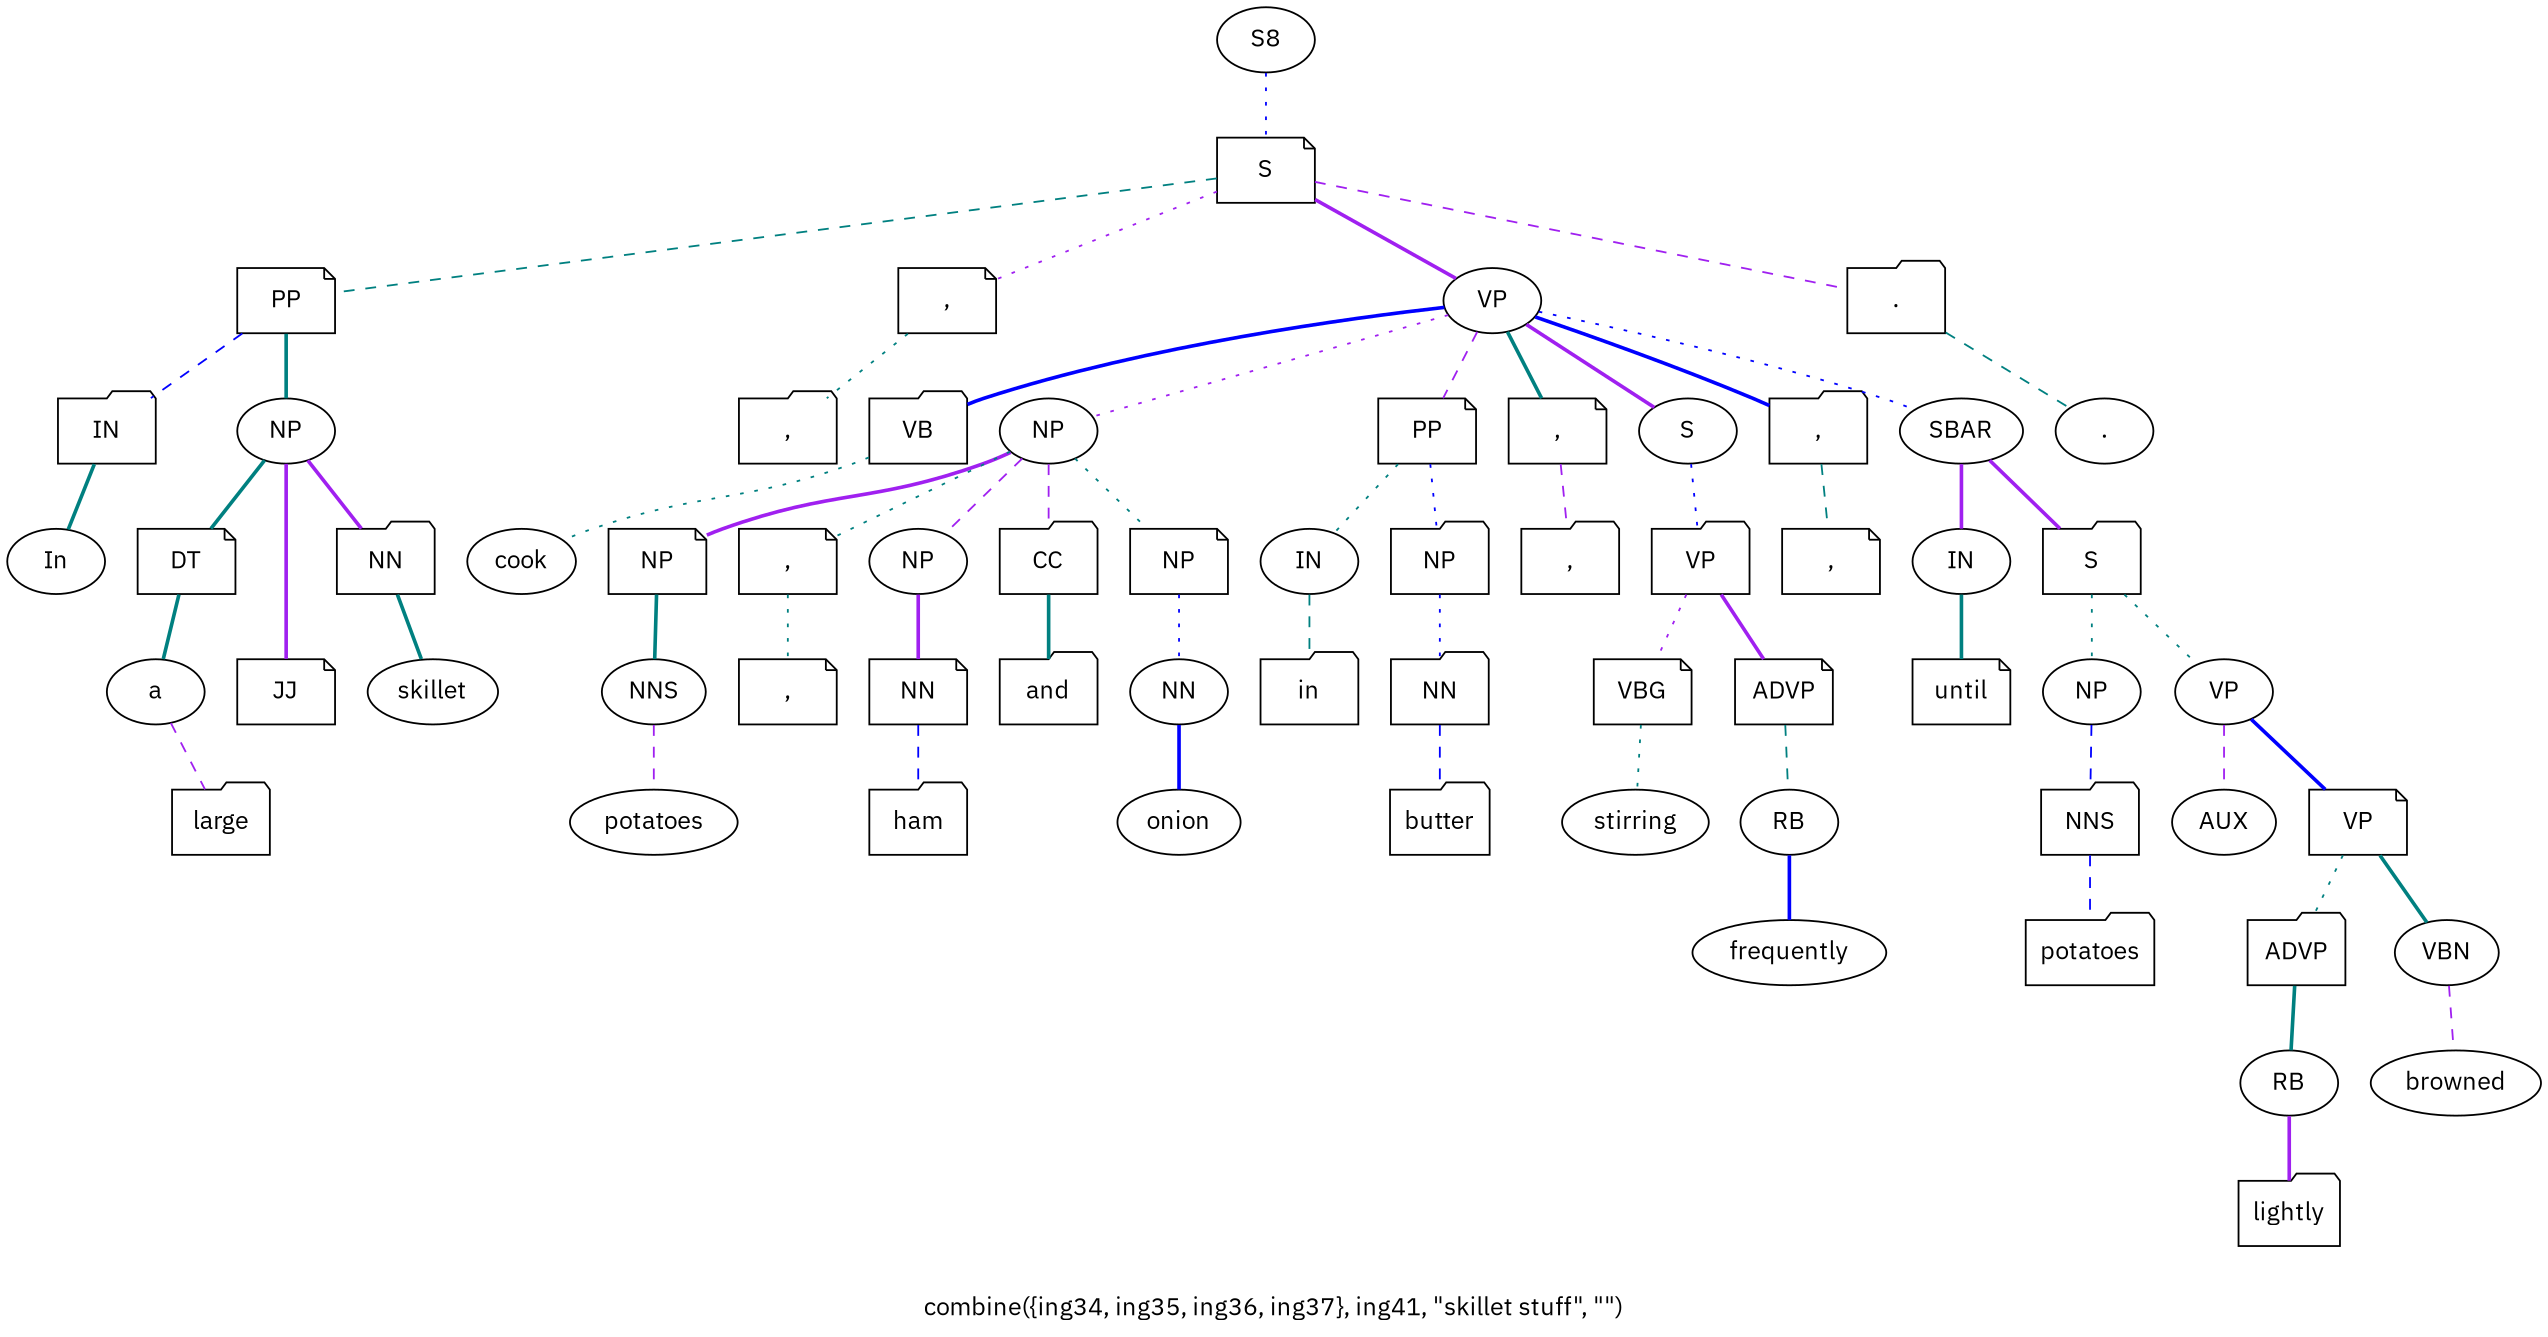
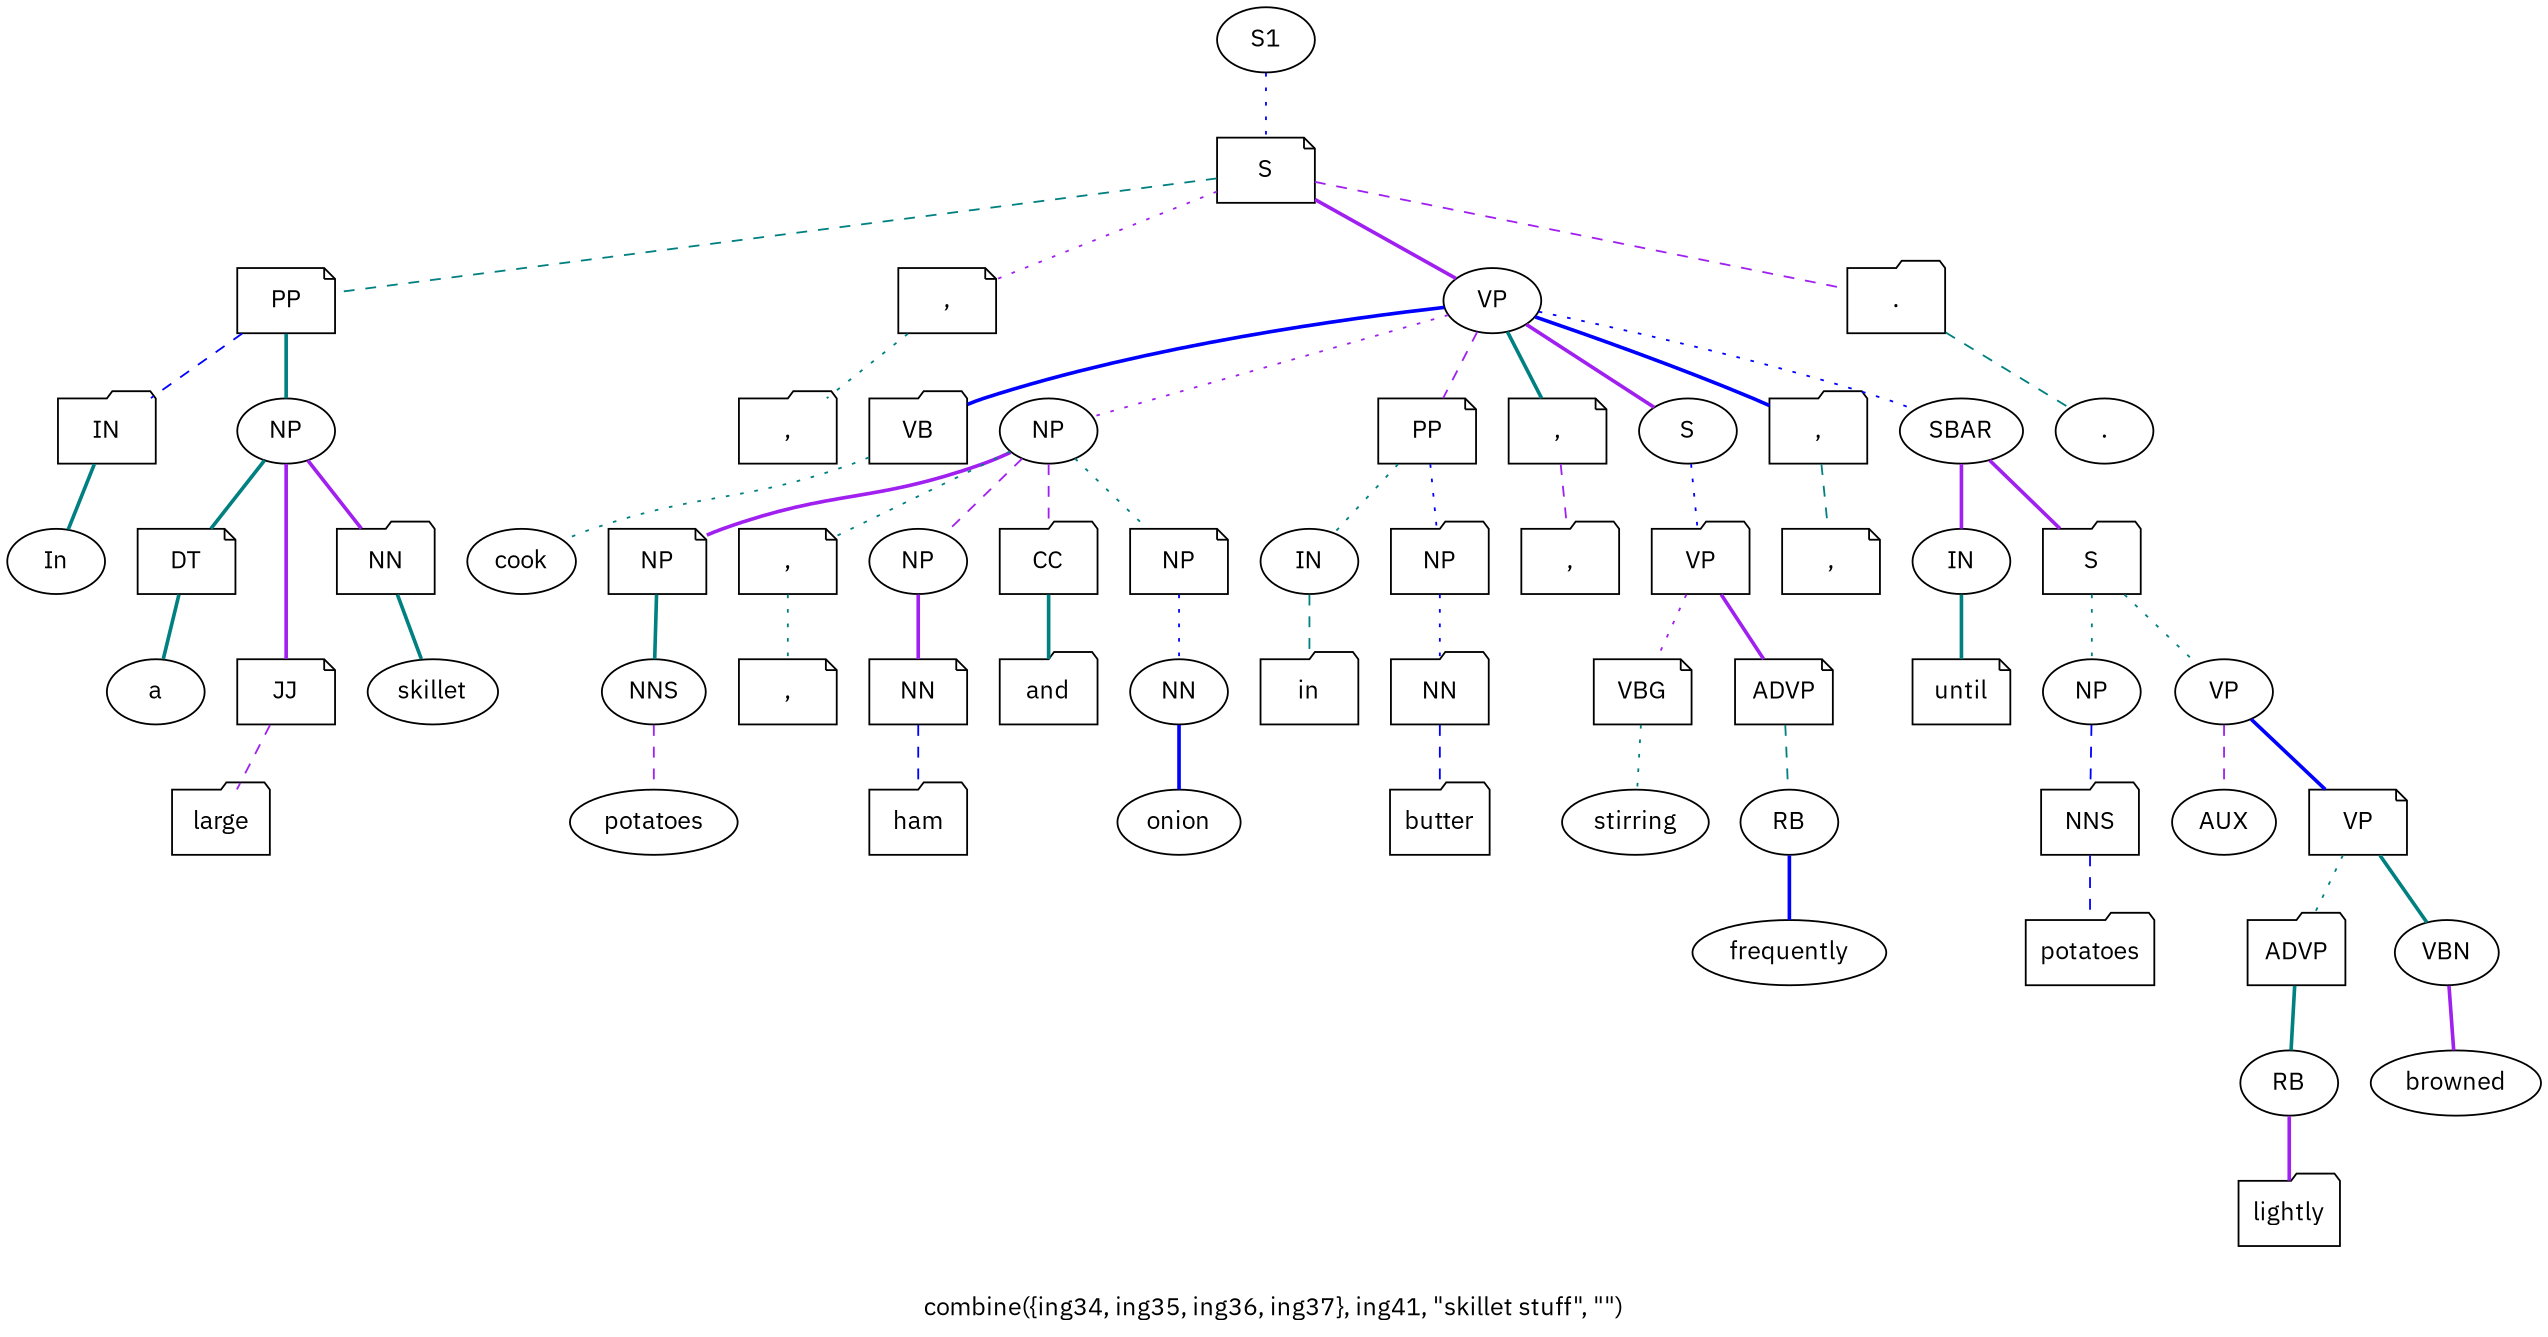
(1266, 40) -> (1266, 40)
(188, 756) -> (253, 757)
(2451, 1018) -> (2451, 1018)
